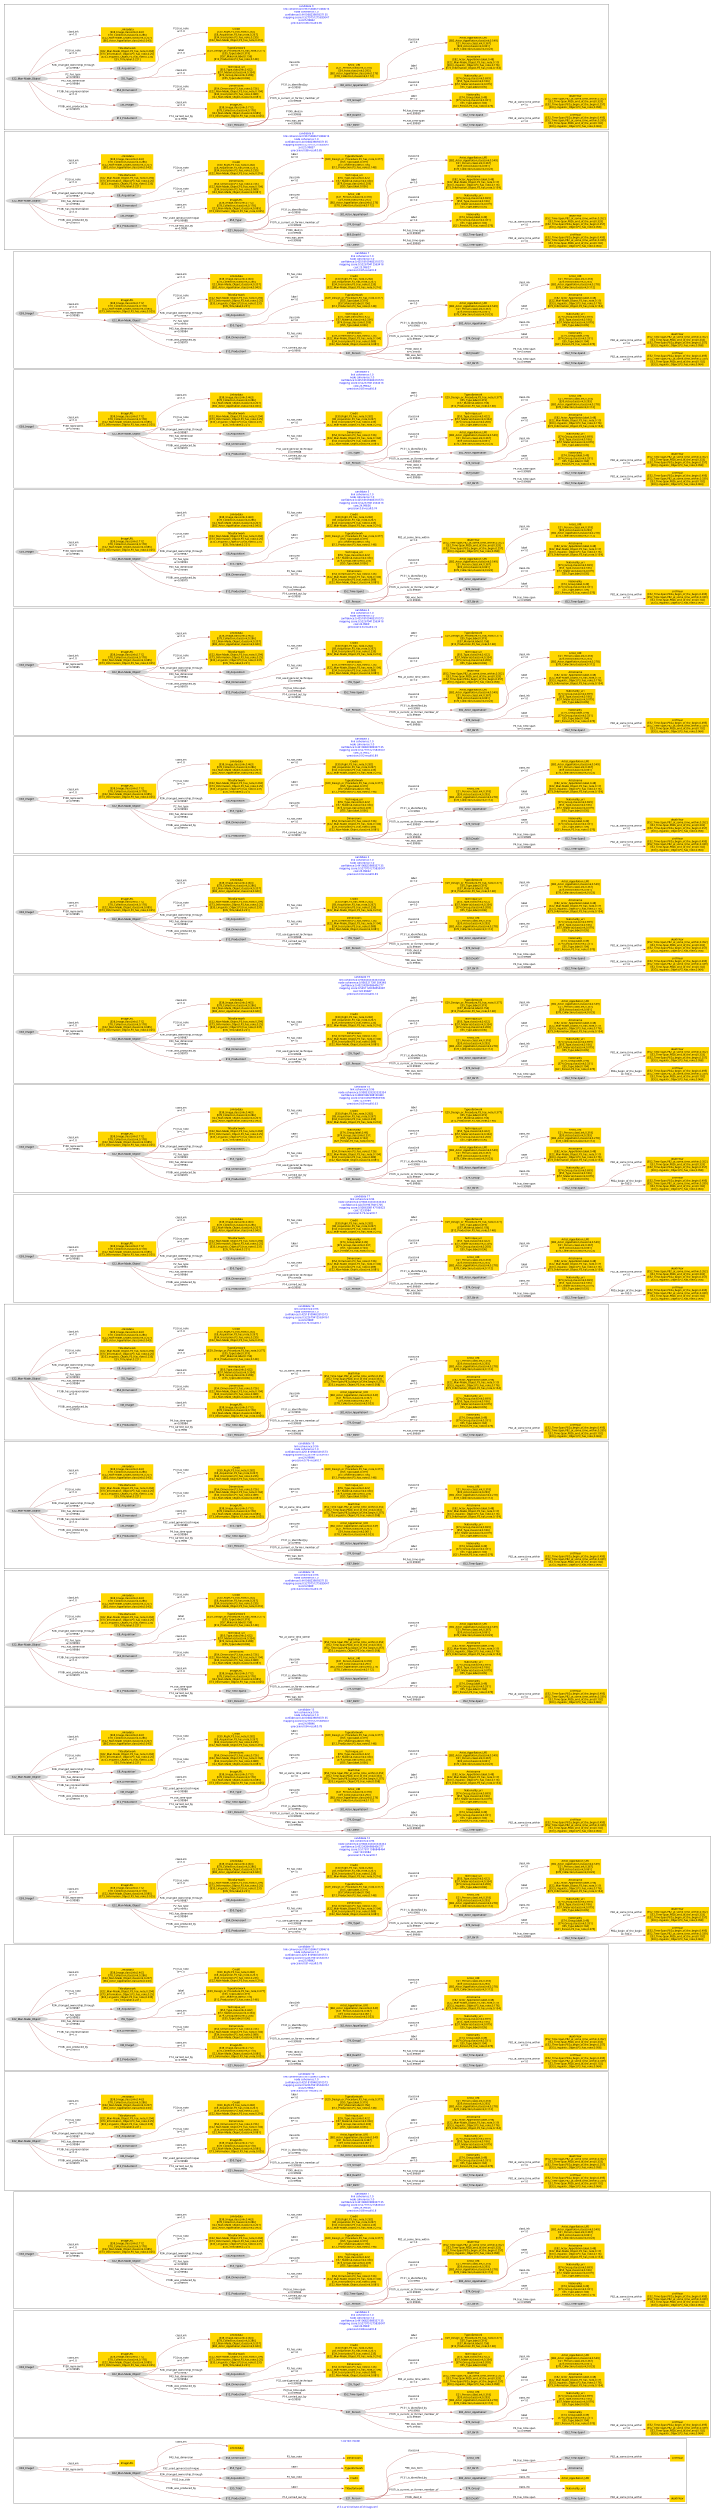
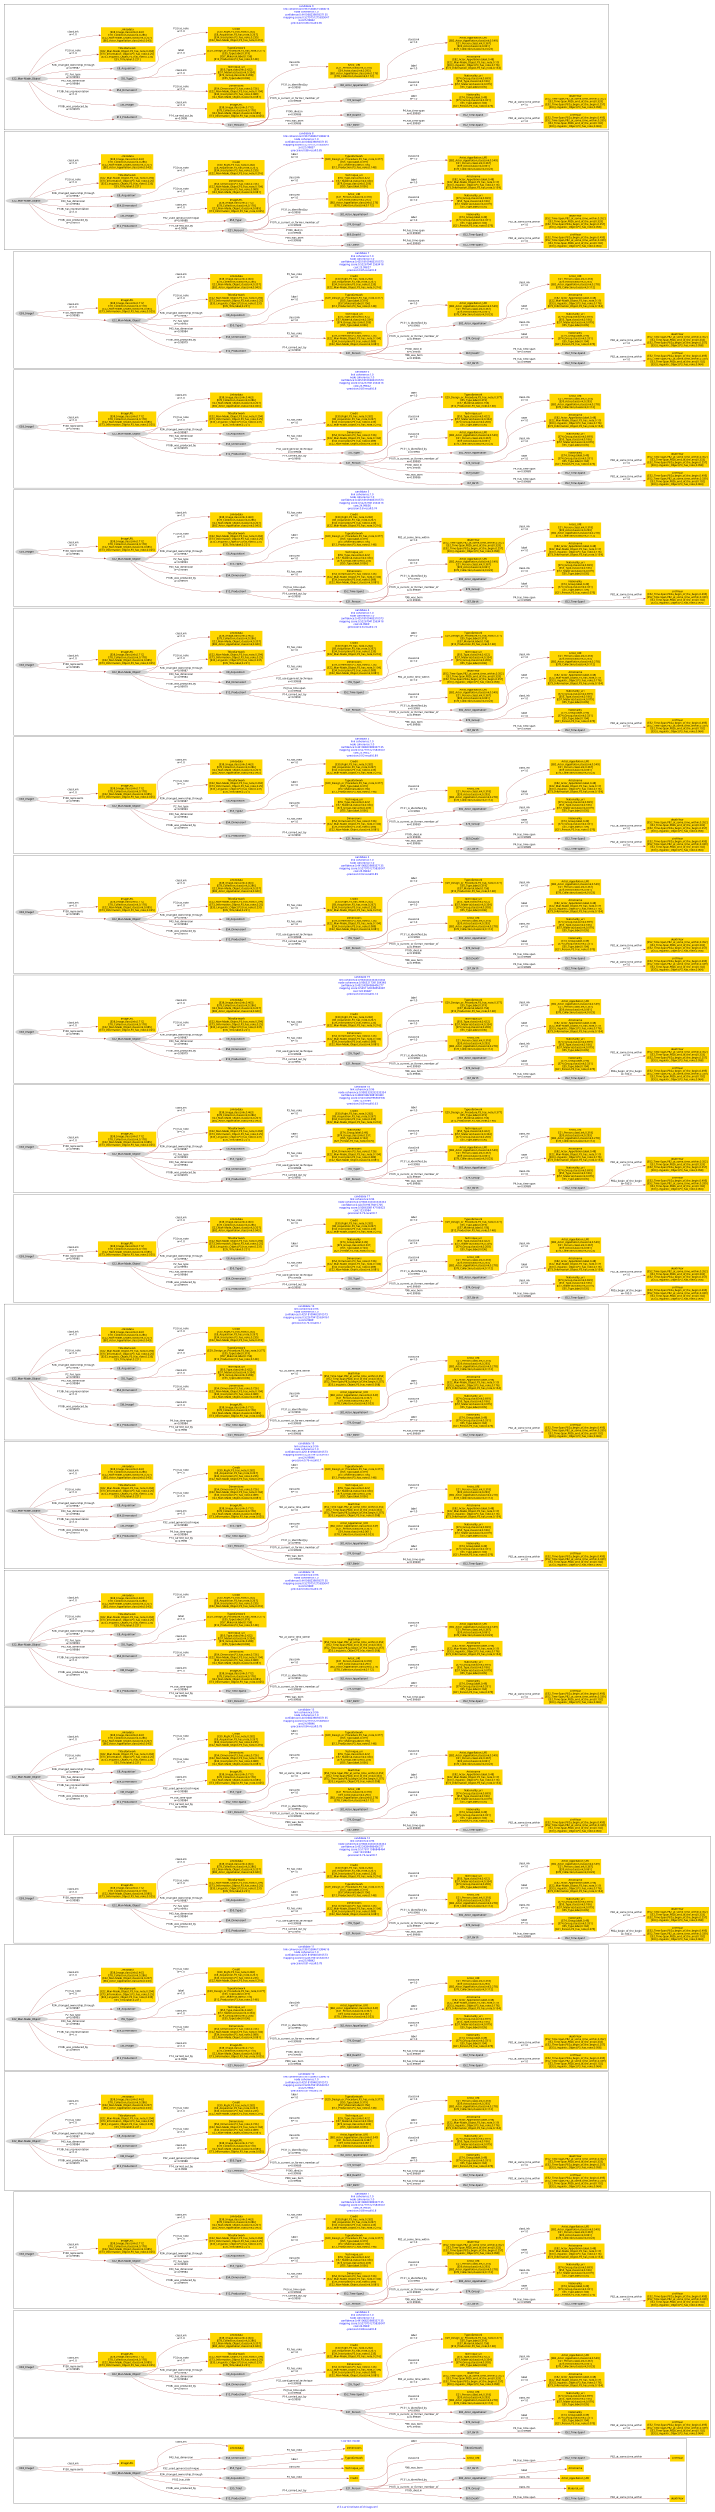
(473, 2458) -> (473, 2458)
none -> (354, 2468)
(575, 2468) -> (575, 2468)
(294, 2488) -> (401, 2448)
(354, 2488) -> (473, 2448)
(575, 2488) -> (575, 2488)
